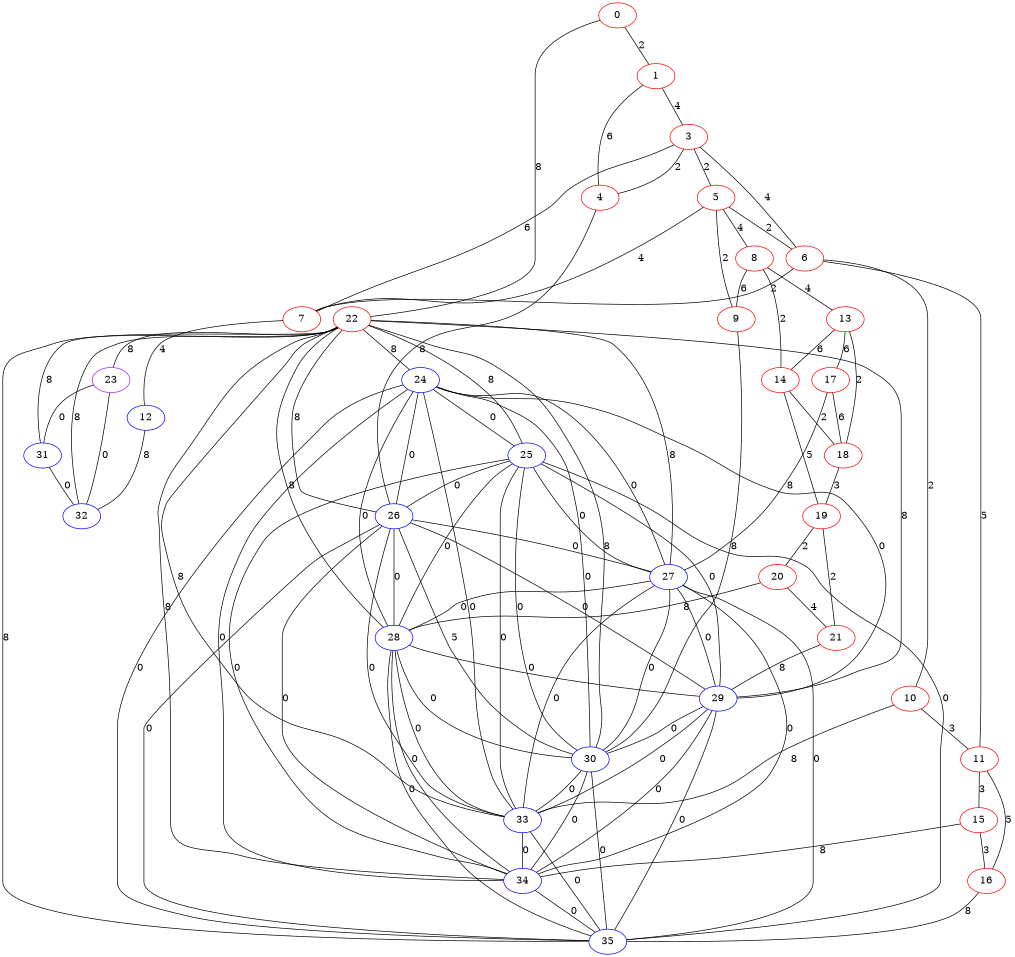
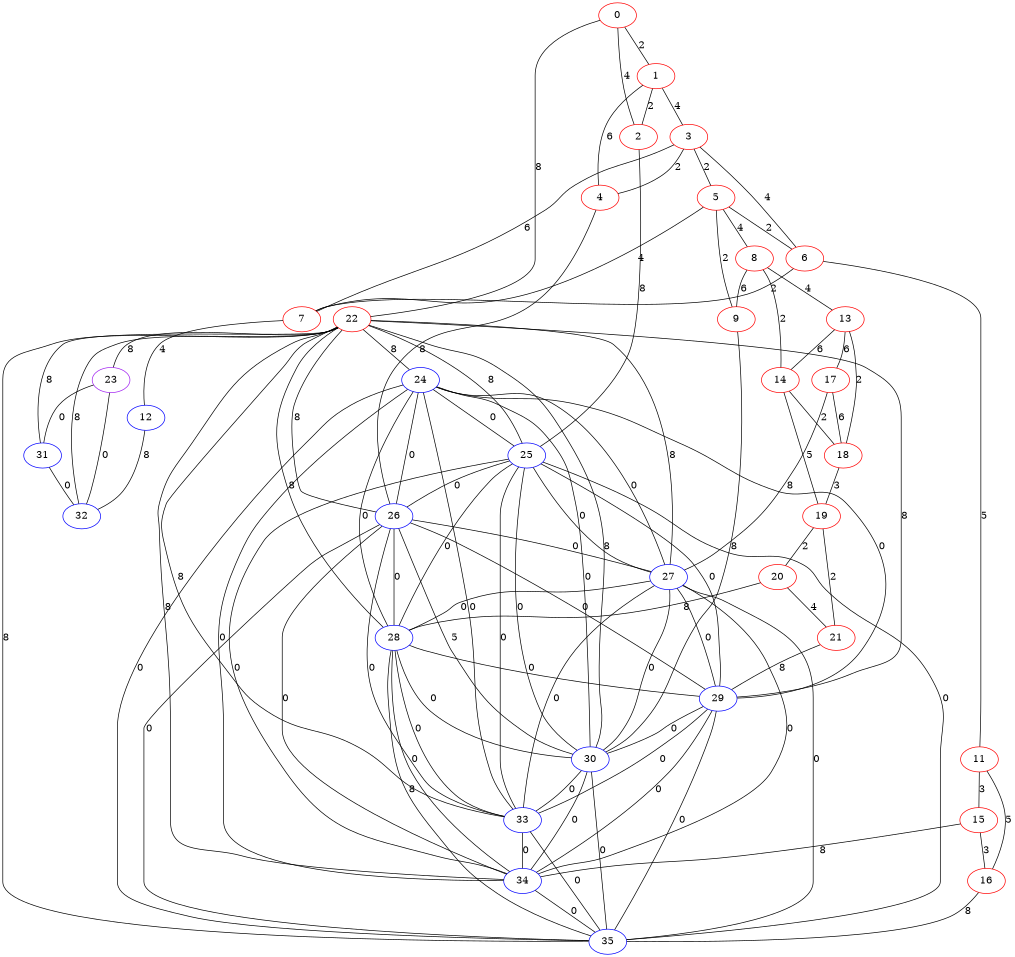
none -> (639, 137)
(910, 699) -> none
(412, 790) -> (412, 790)
